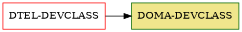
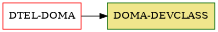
(54, 16) -> (42, 16)
